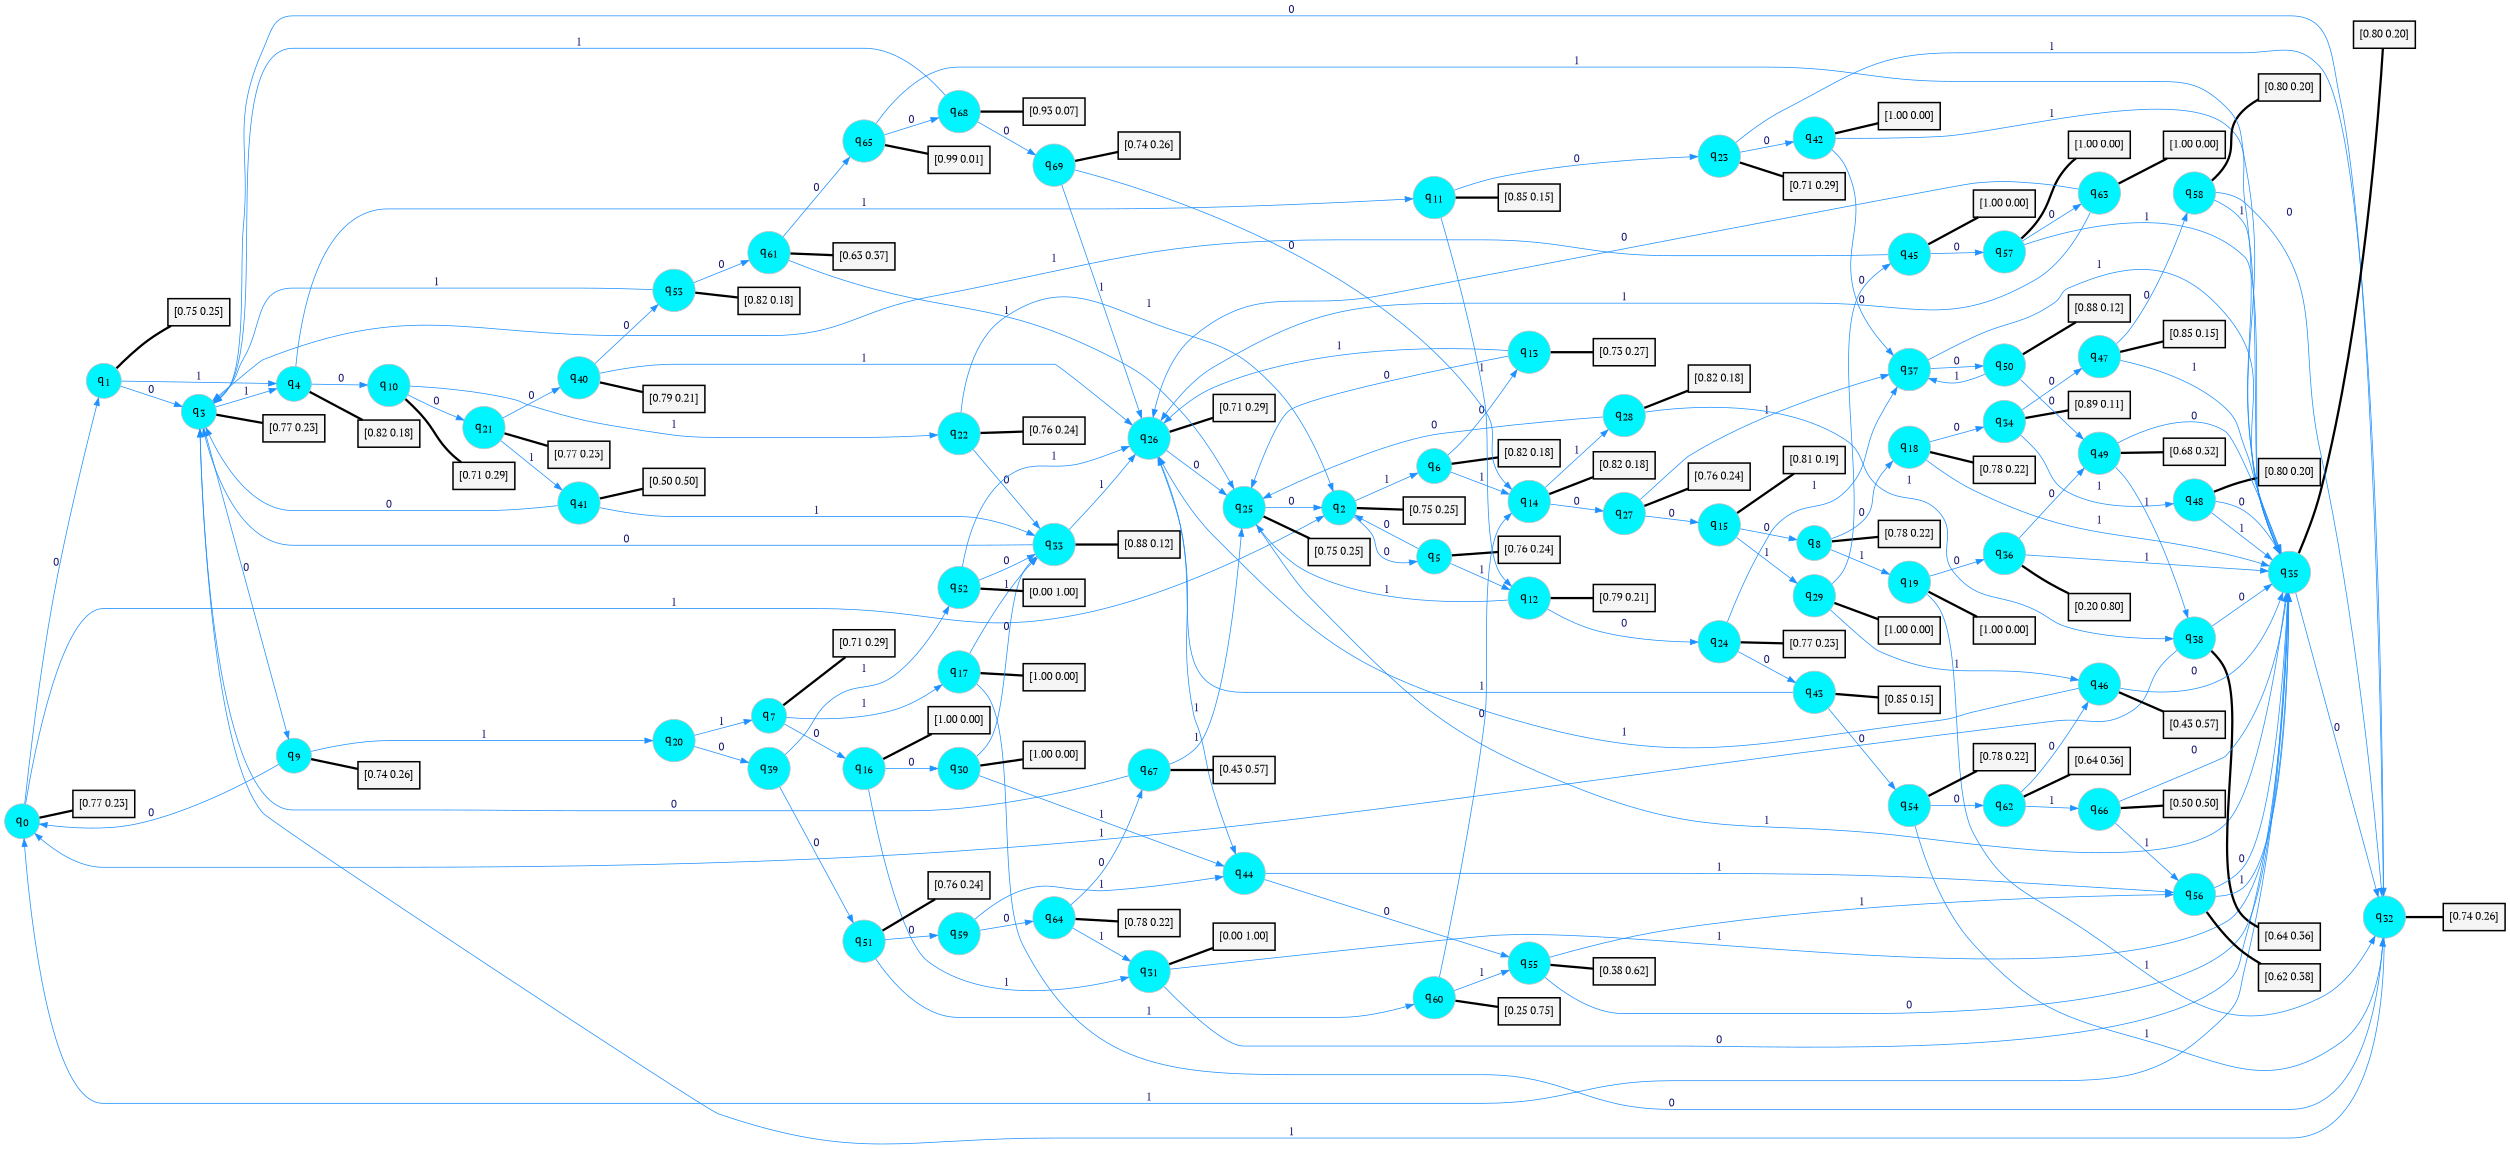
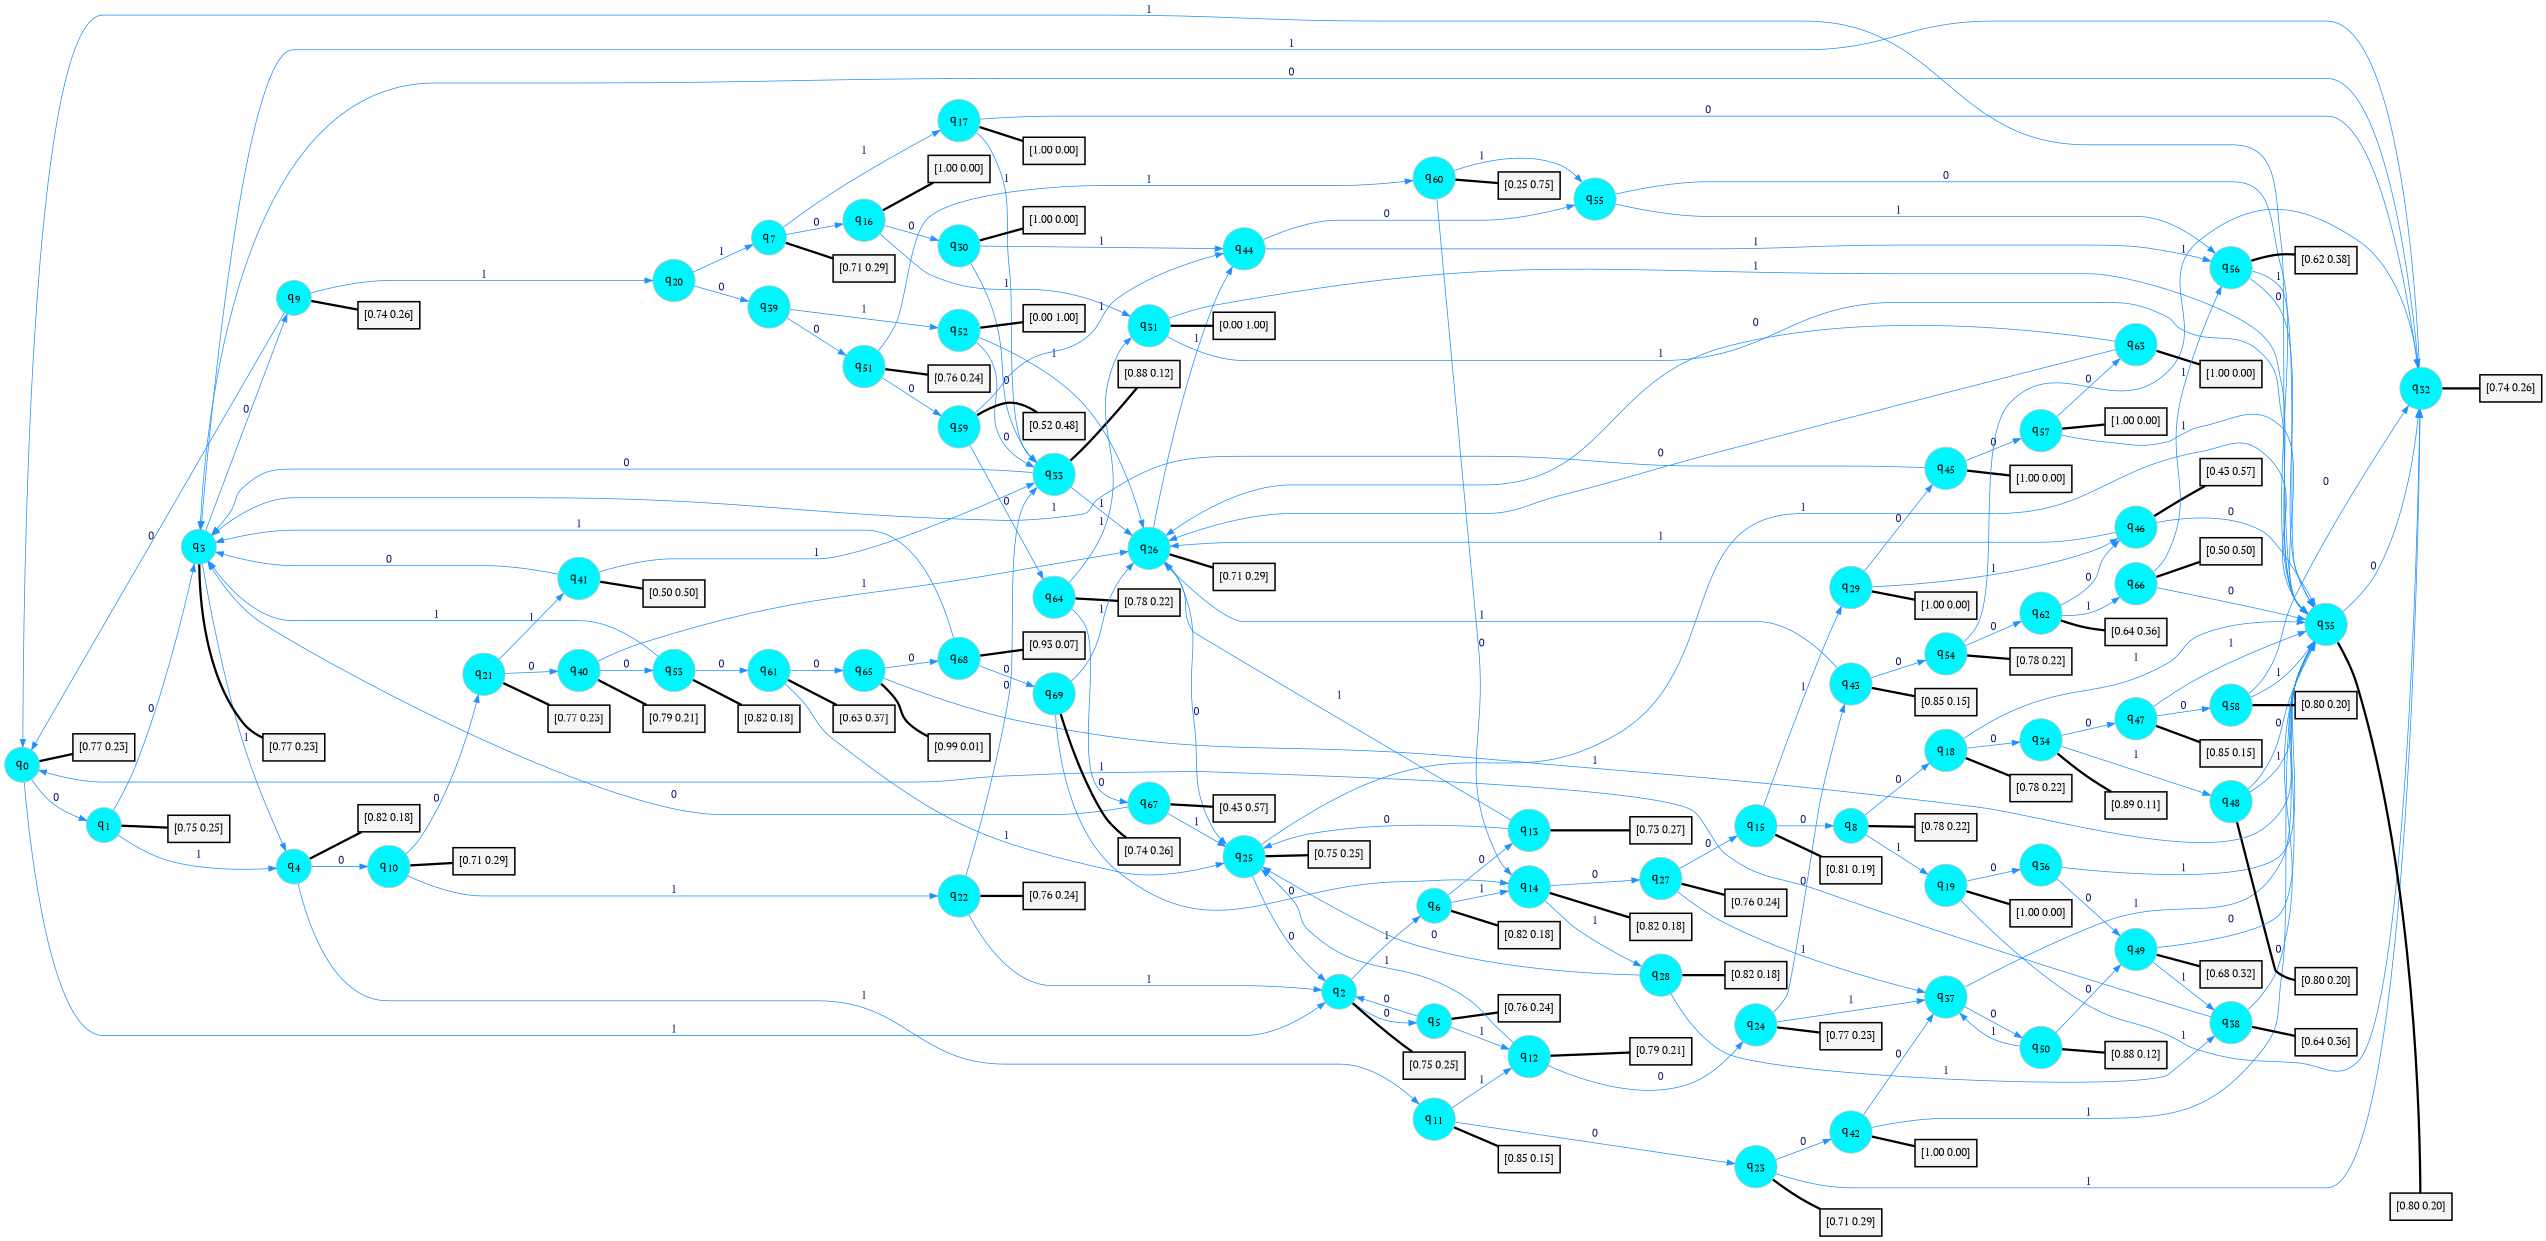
none -> (1054, 426)
(2099, 607) -> none
(1624, 971) -> none
